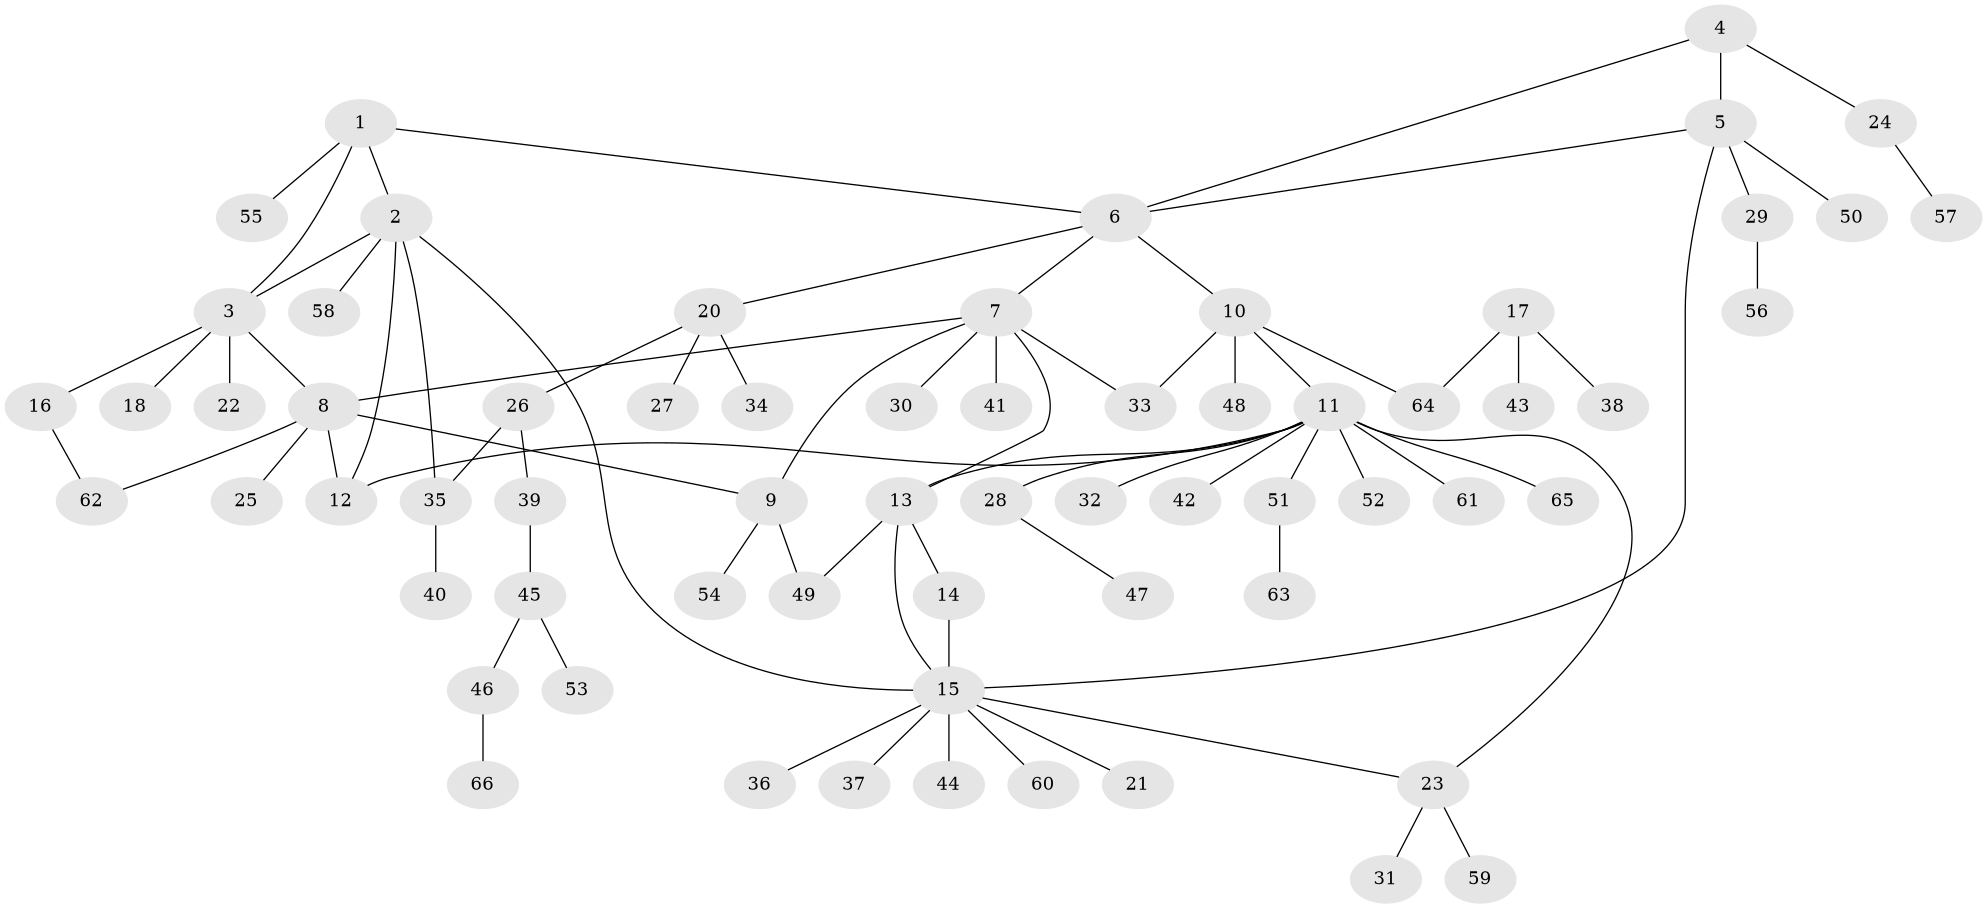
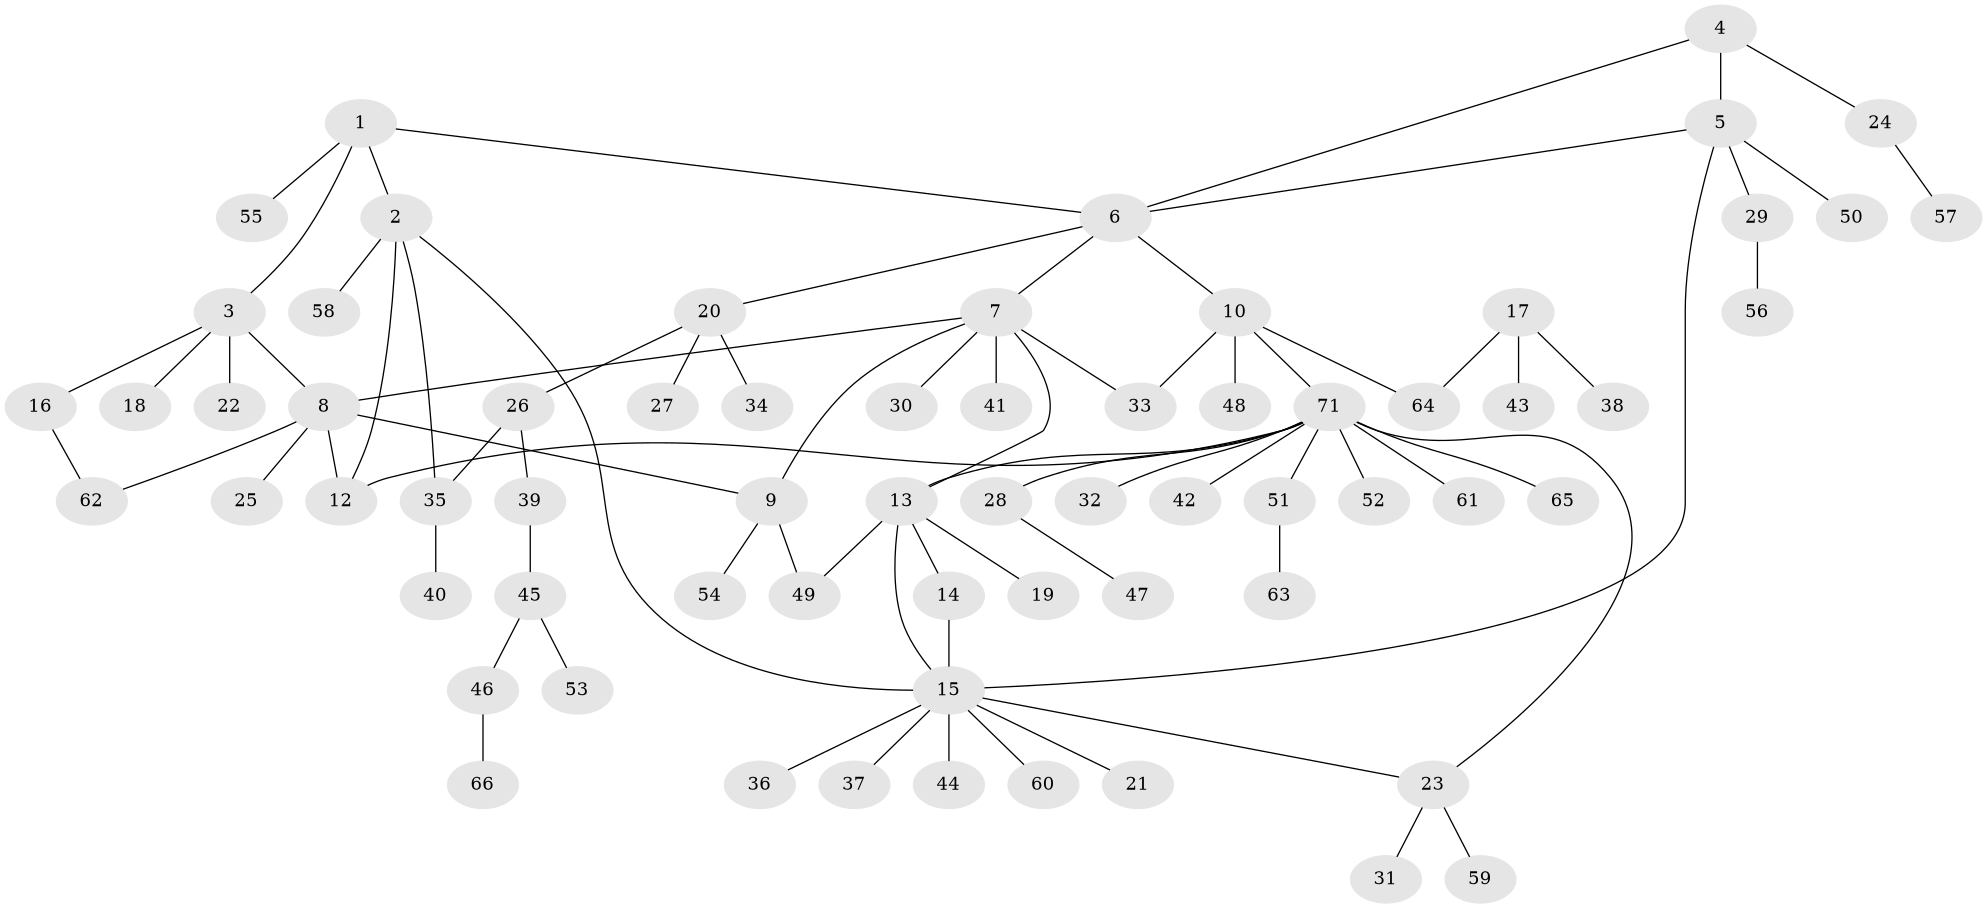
(313, 265) -> none
(1330, 407) -> (1330, 407)
none -> (1043, 596)
